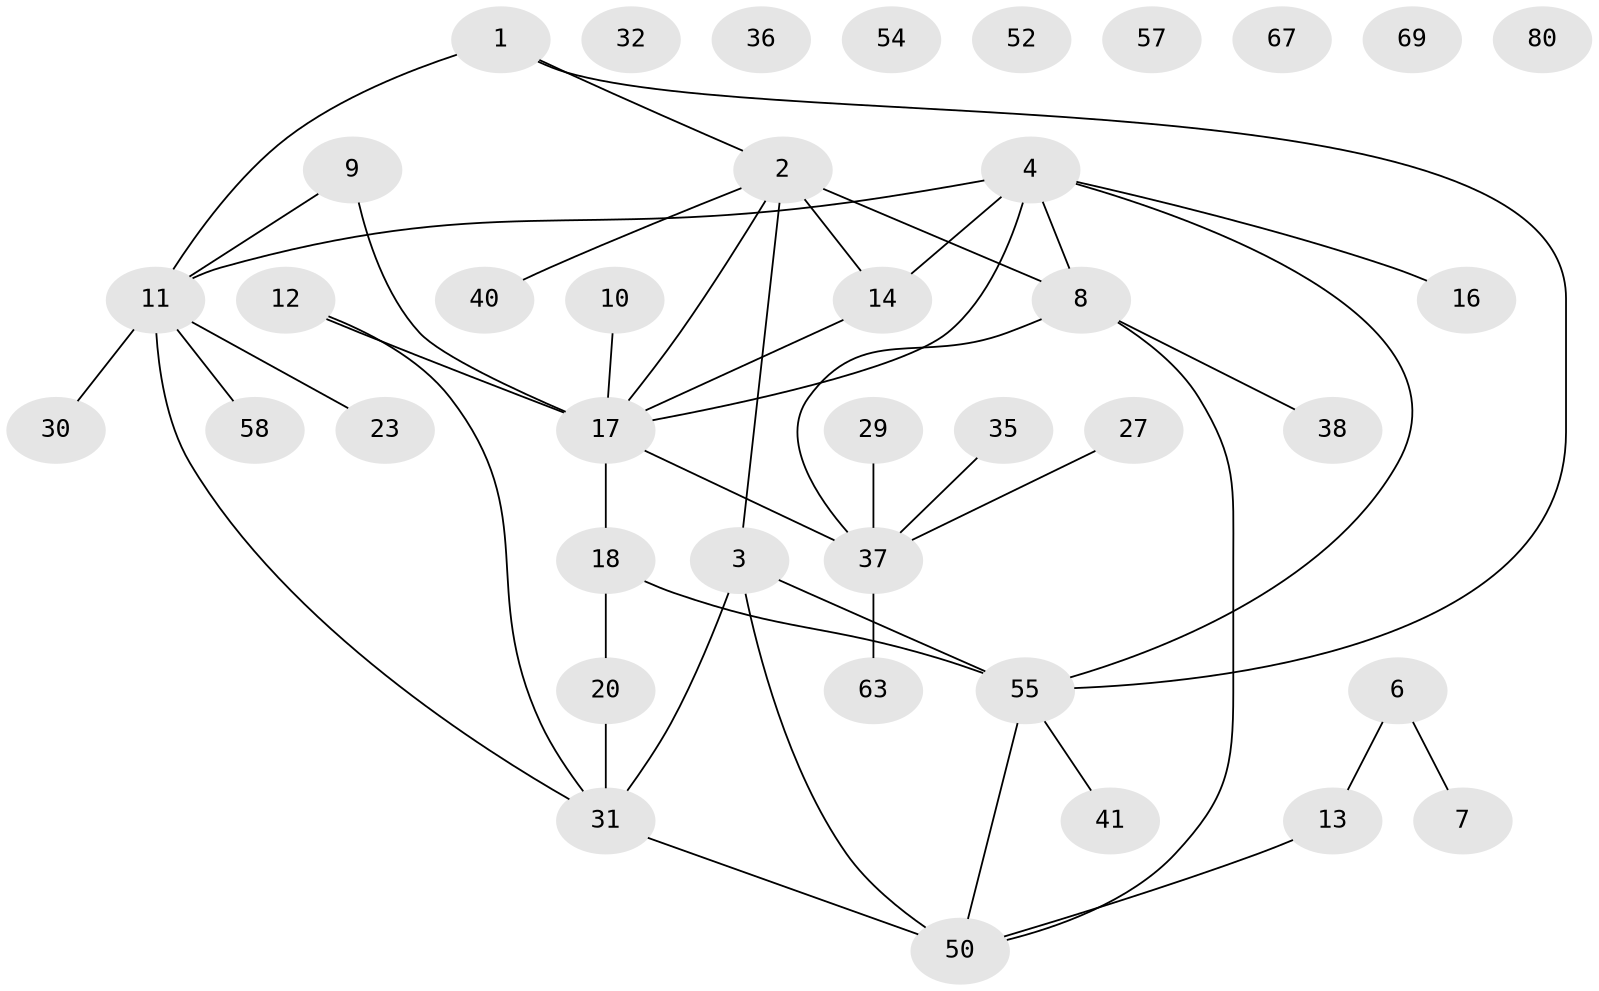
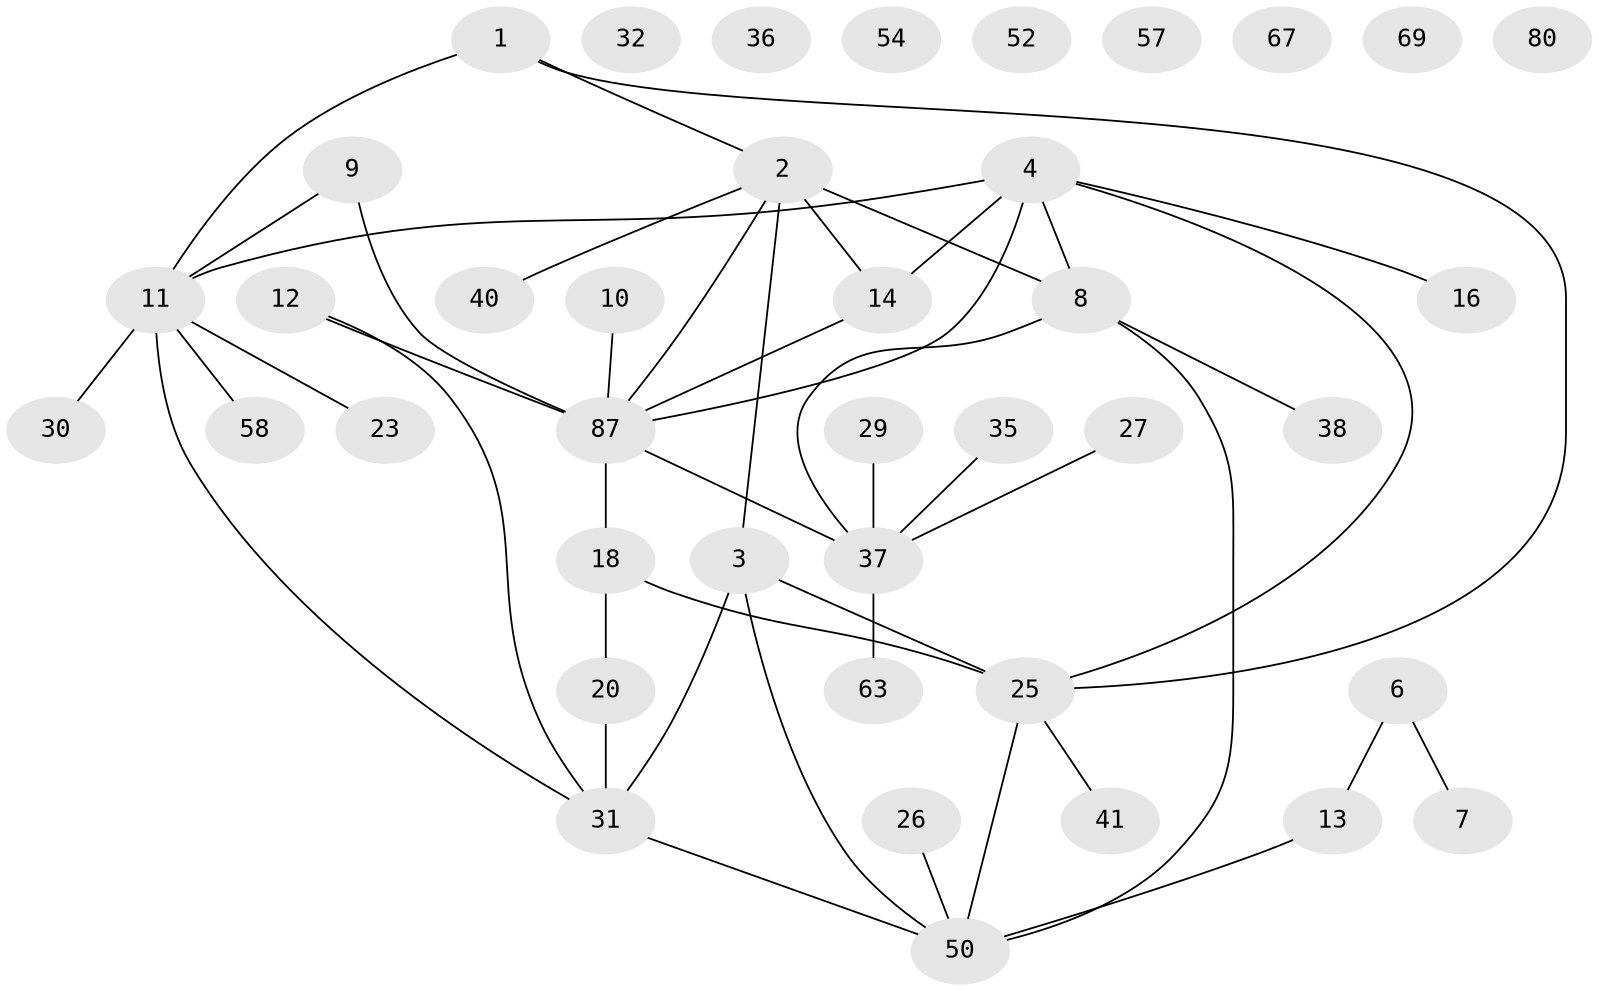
(606, 430) -> (606, 430)
(1025, 691) -> (1025, 691)
none -> (911, 821)
